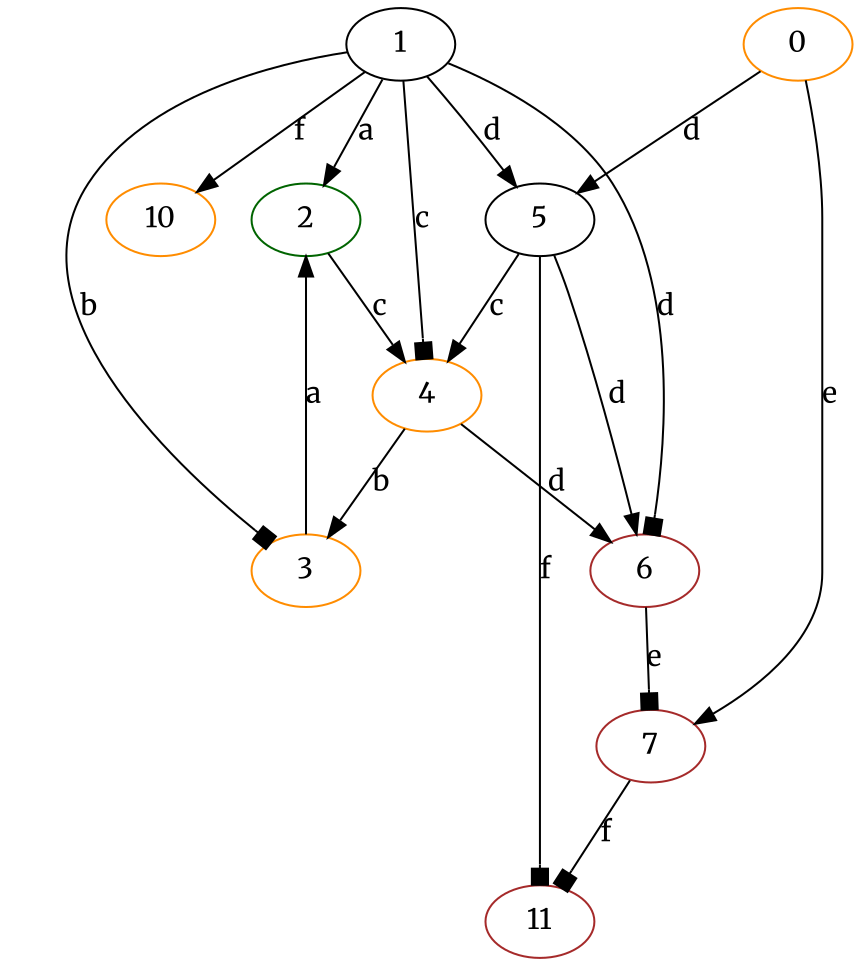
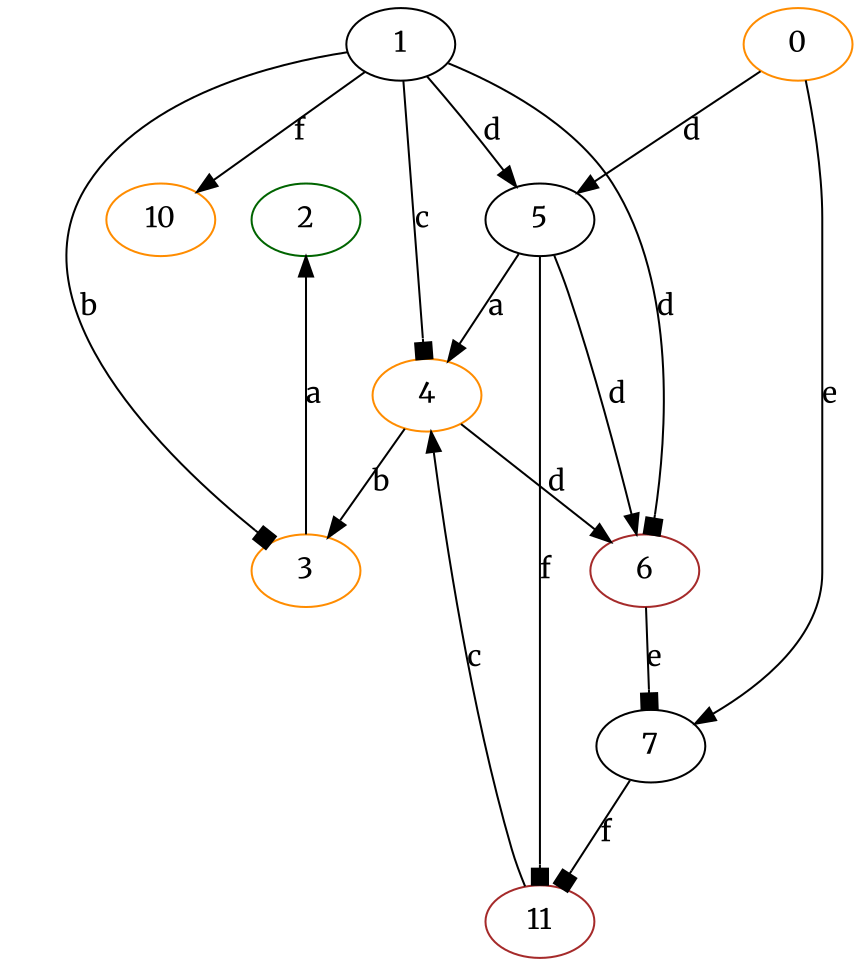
(358, 123) -> none
(361, 299) -> (470, 671)
(497, 308) -> (497, 308)
(651, 746) -> (651, 746)
